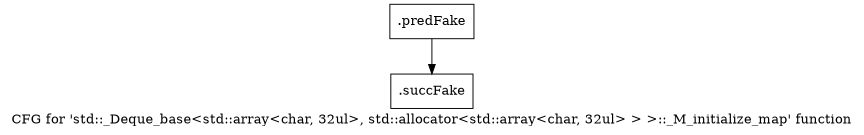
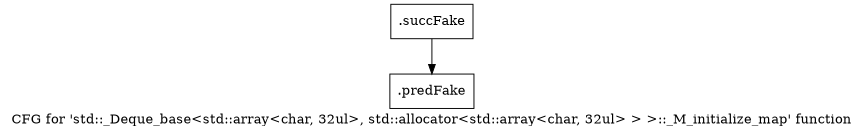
(432, 52) -> (432, 52)
